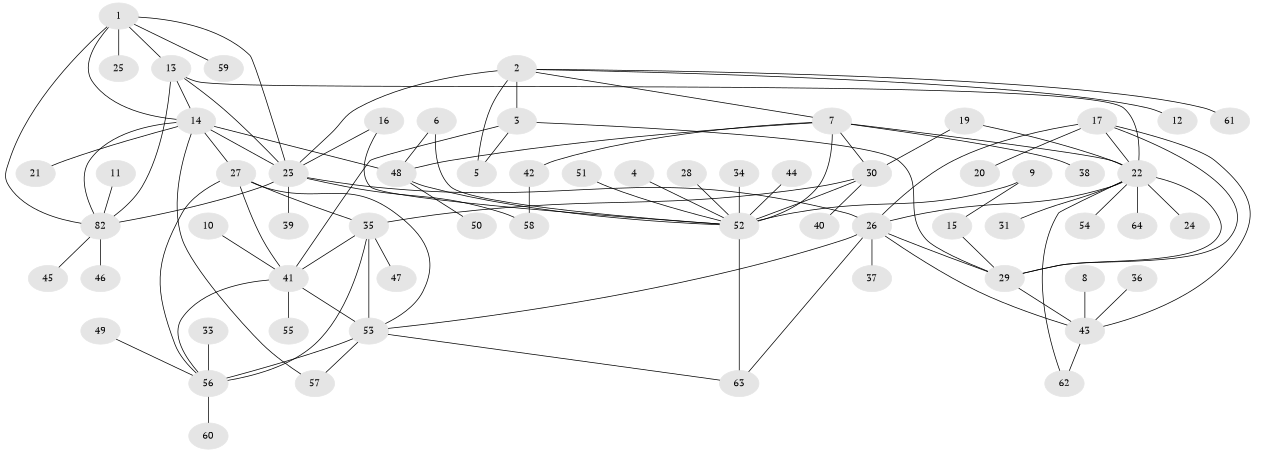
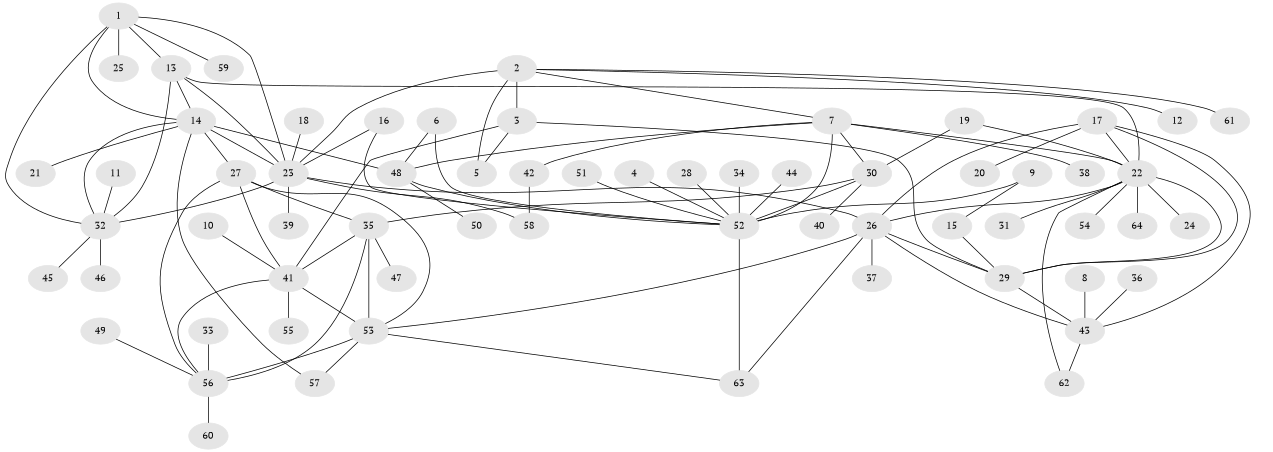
none -> (304, 121)
(101, 226) -> (101, 226)
